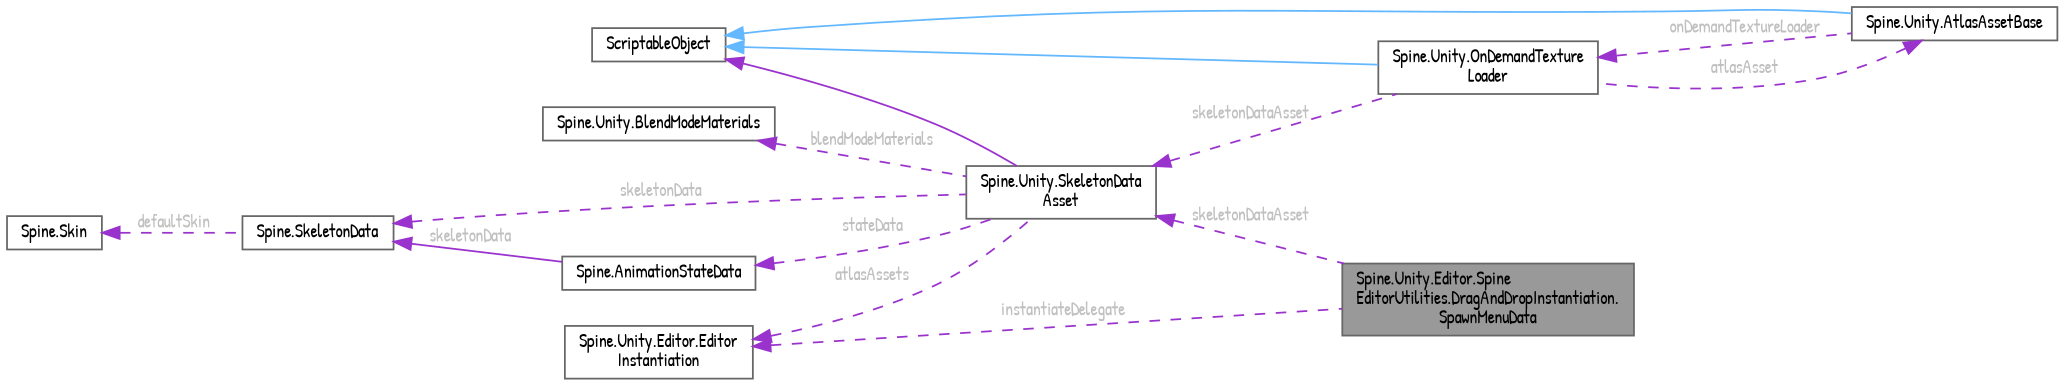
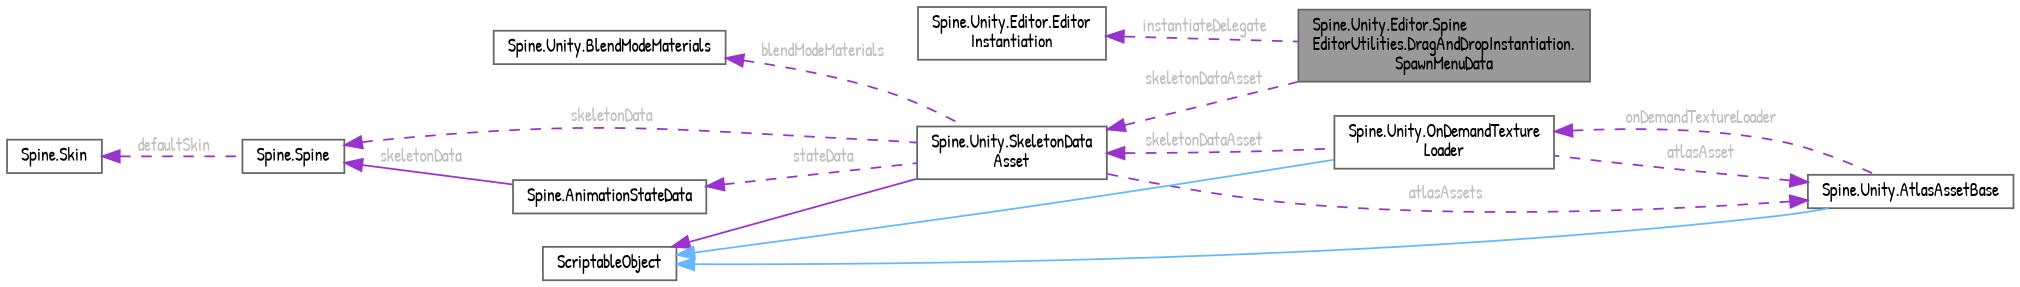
(318, 233) -> (293, 156)
(910, 296) -> (1448, 211)
